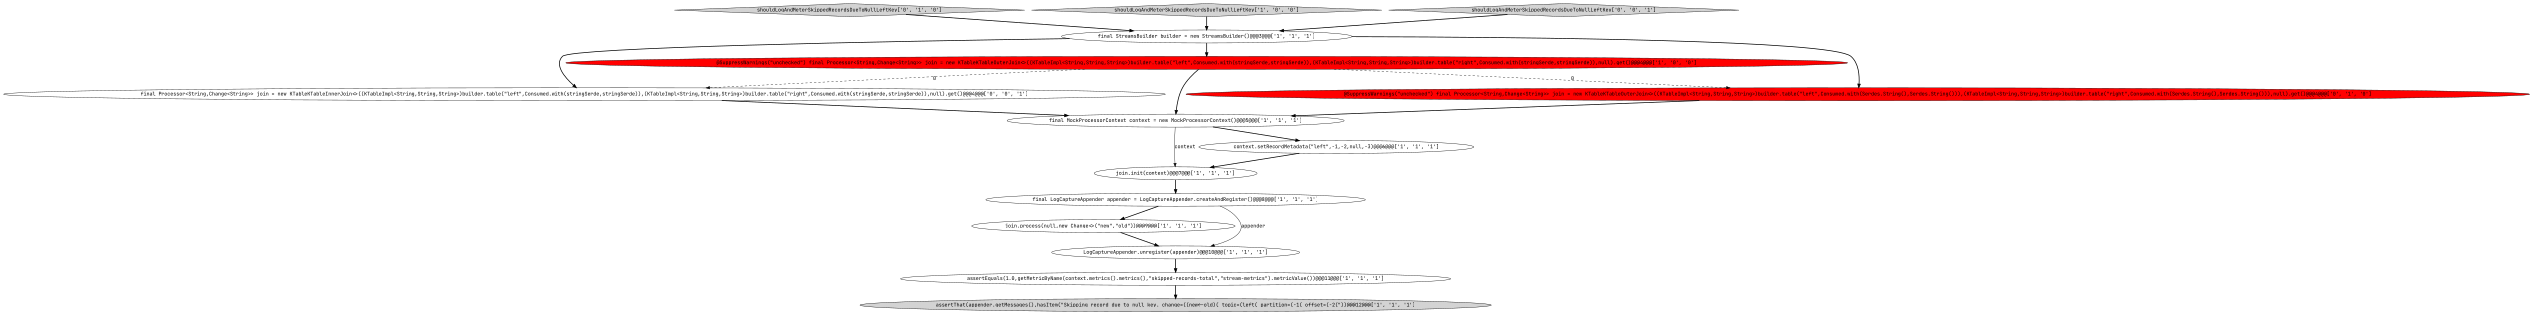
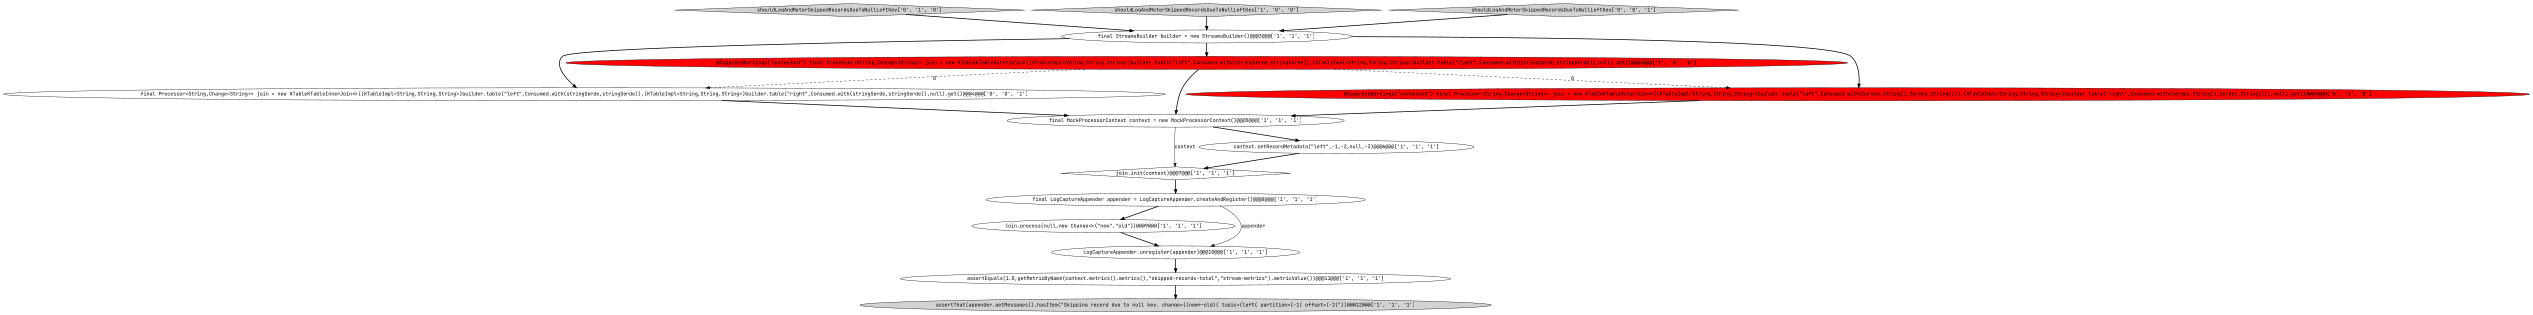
(1176, 173) -> (1176, 173)
